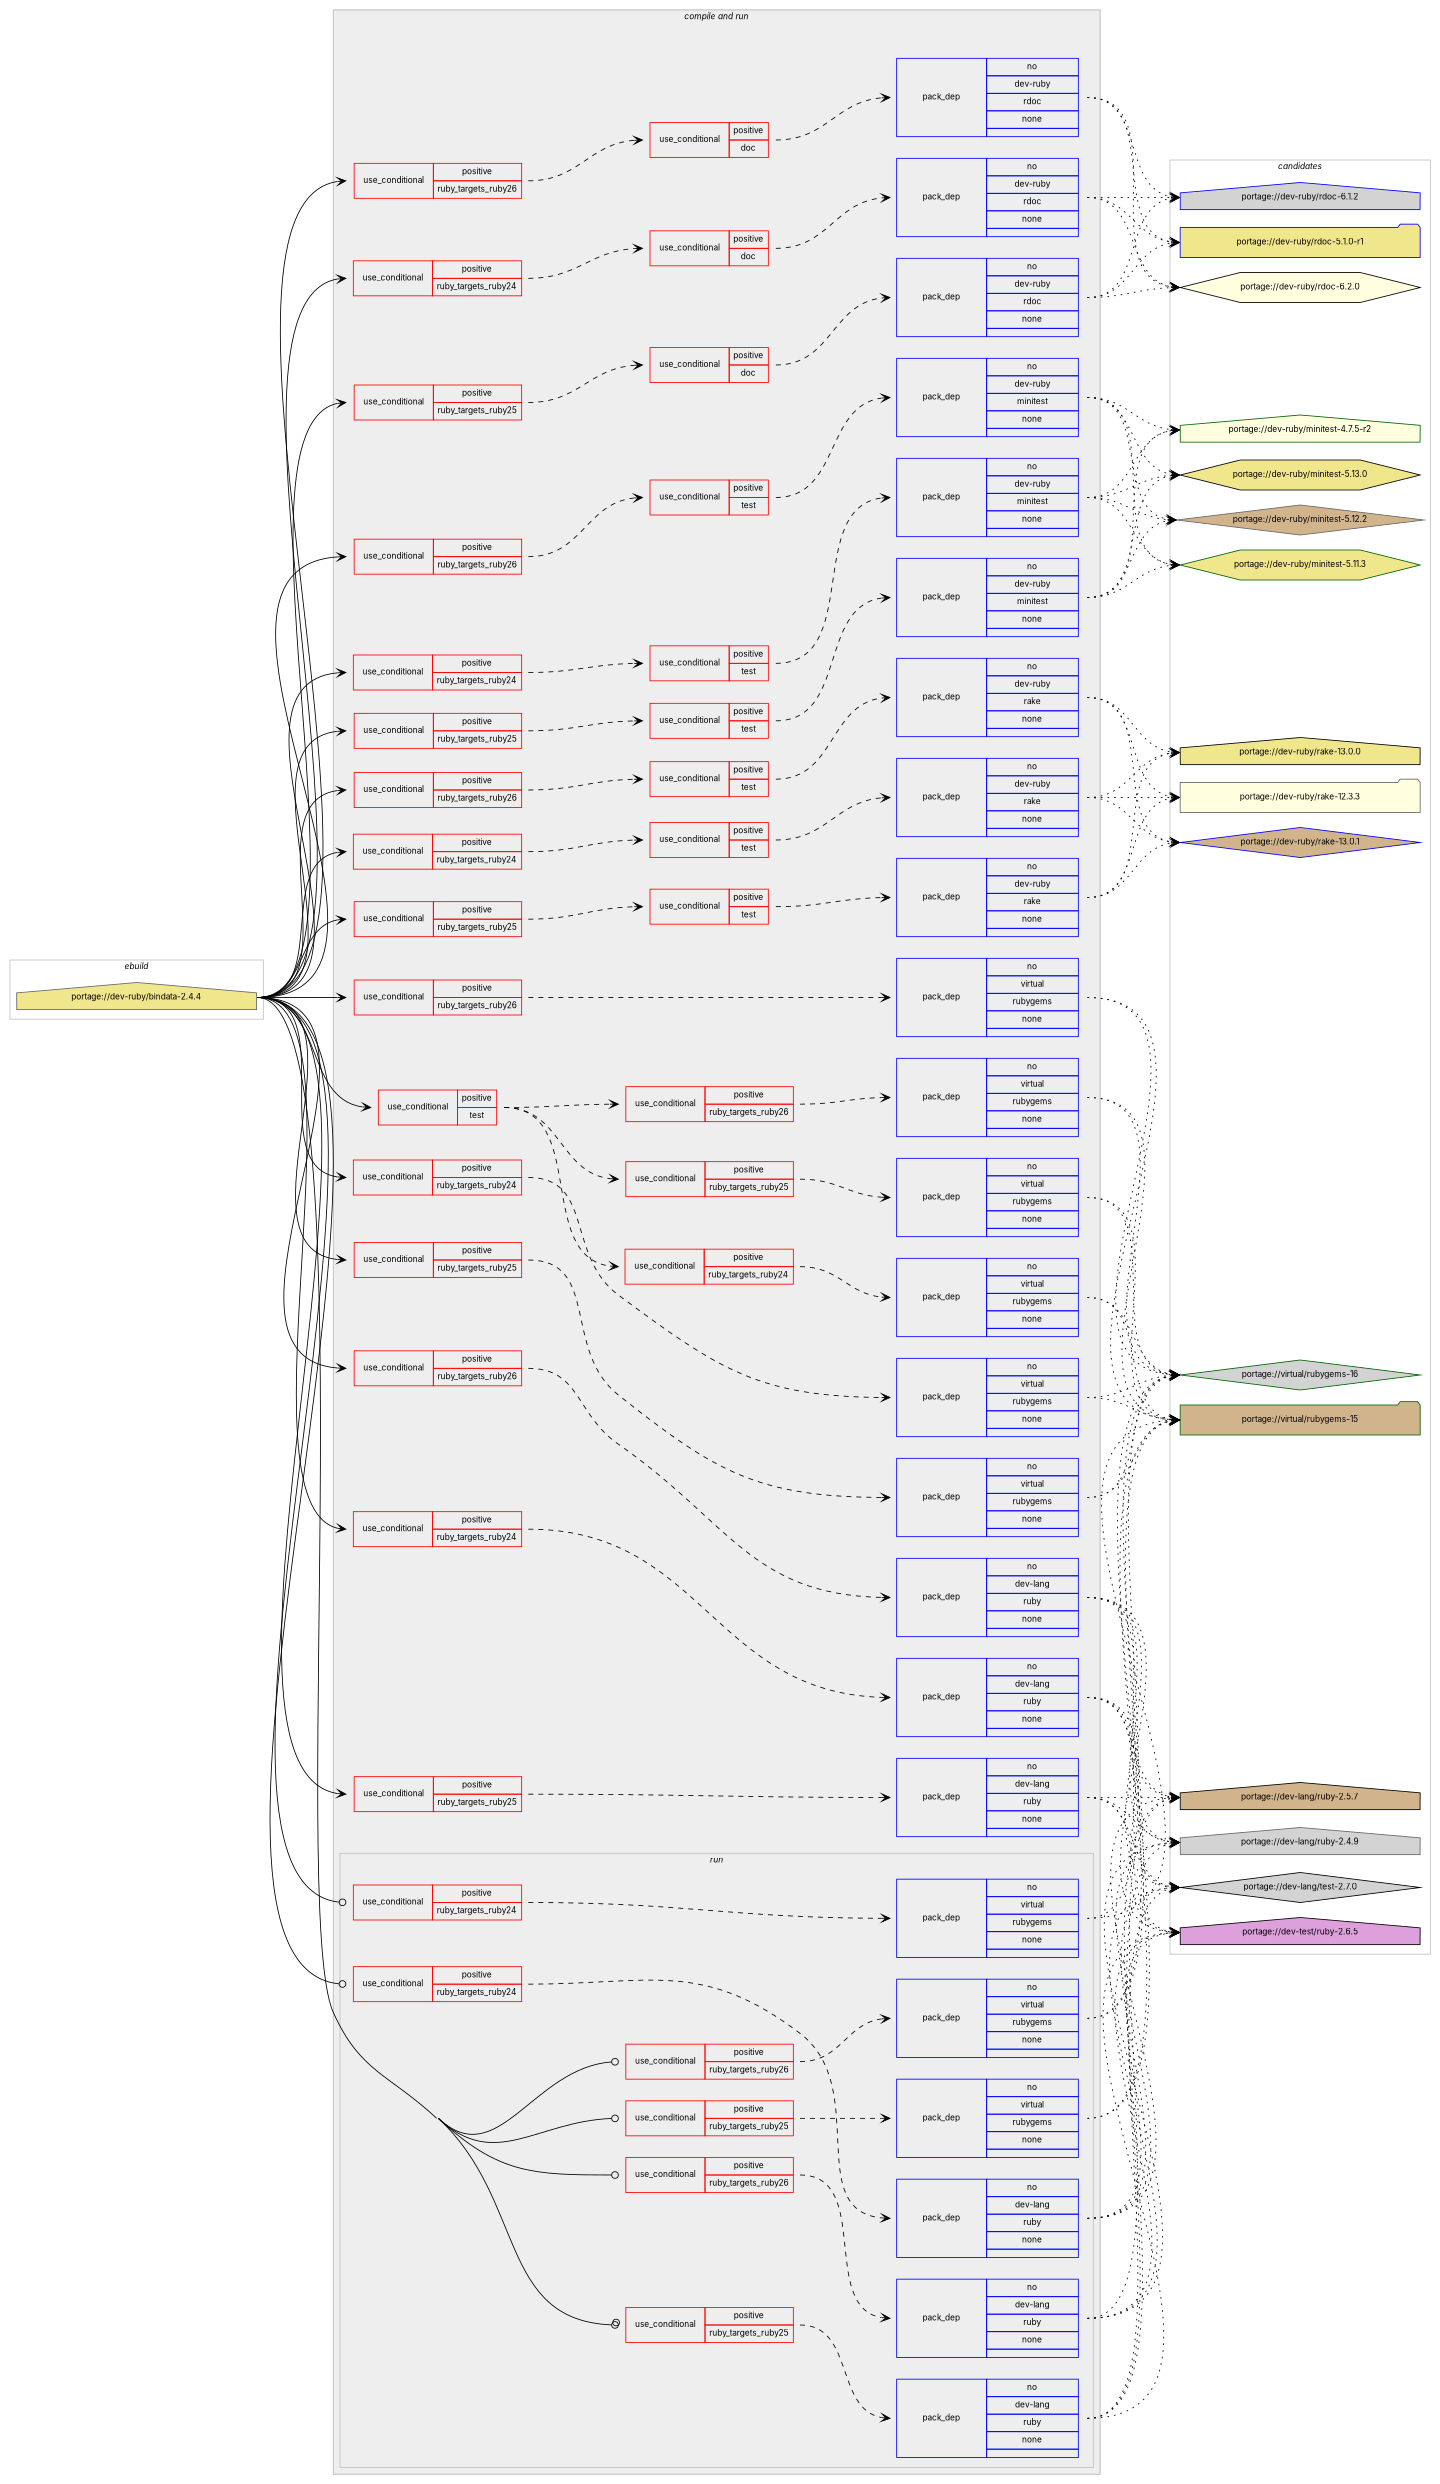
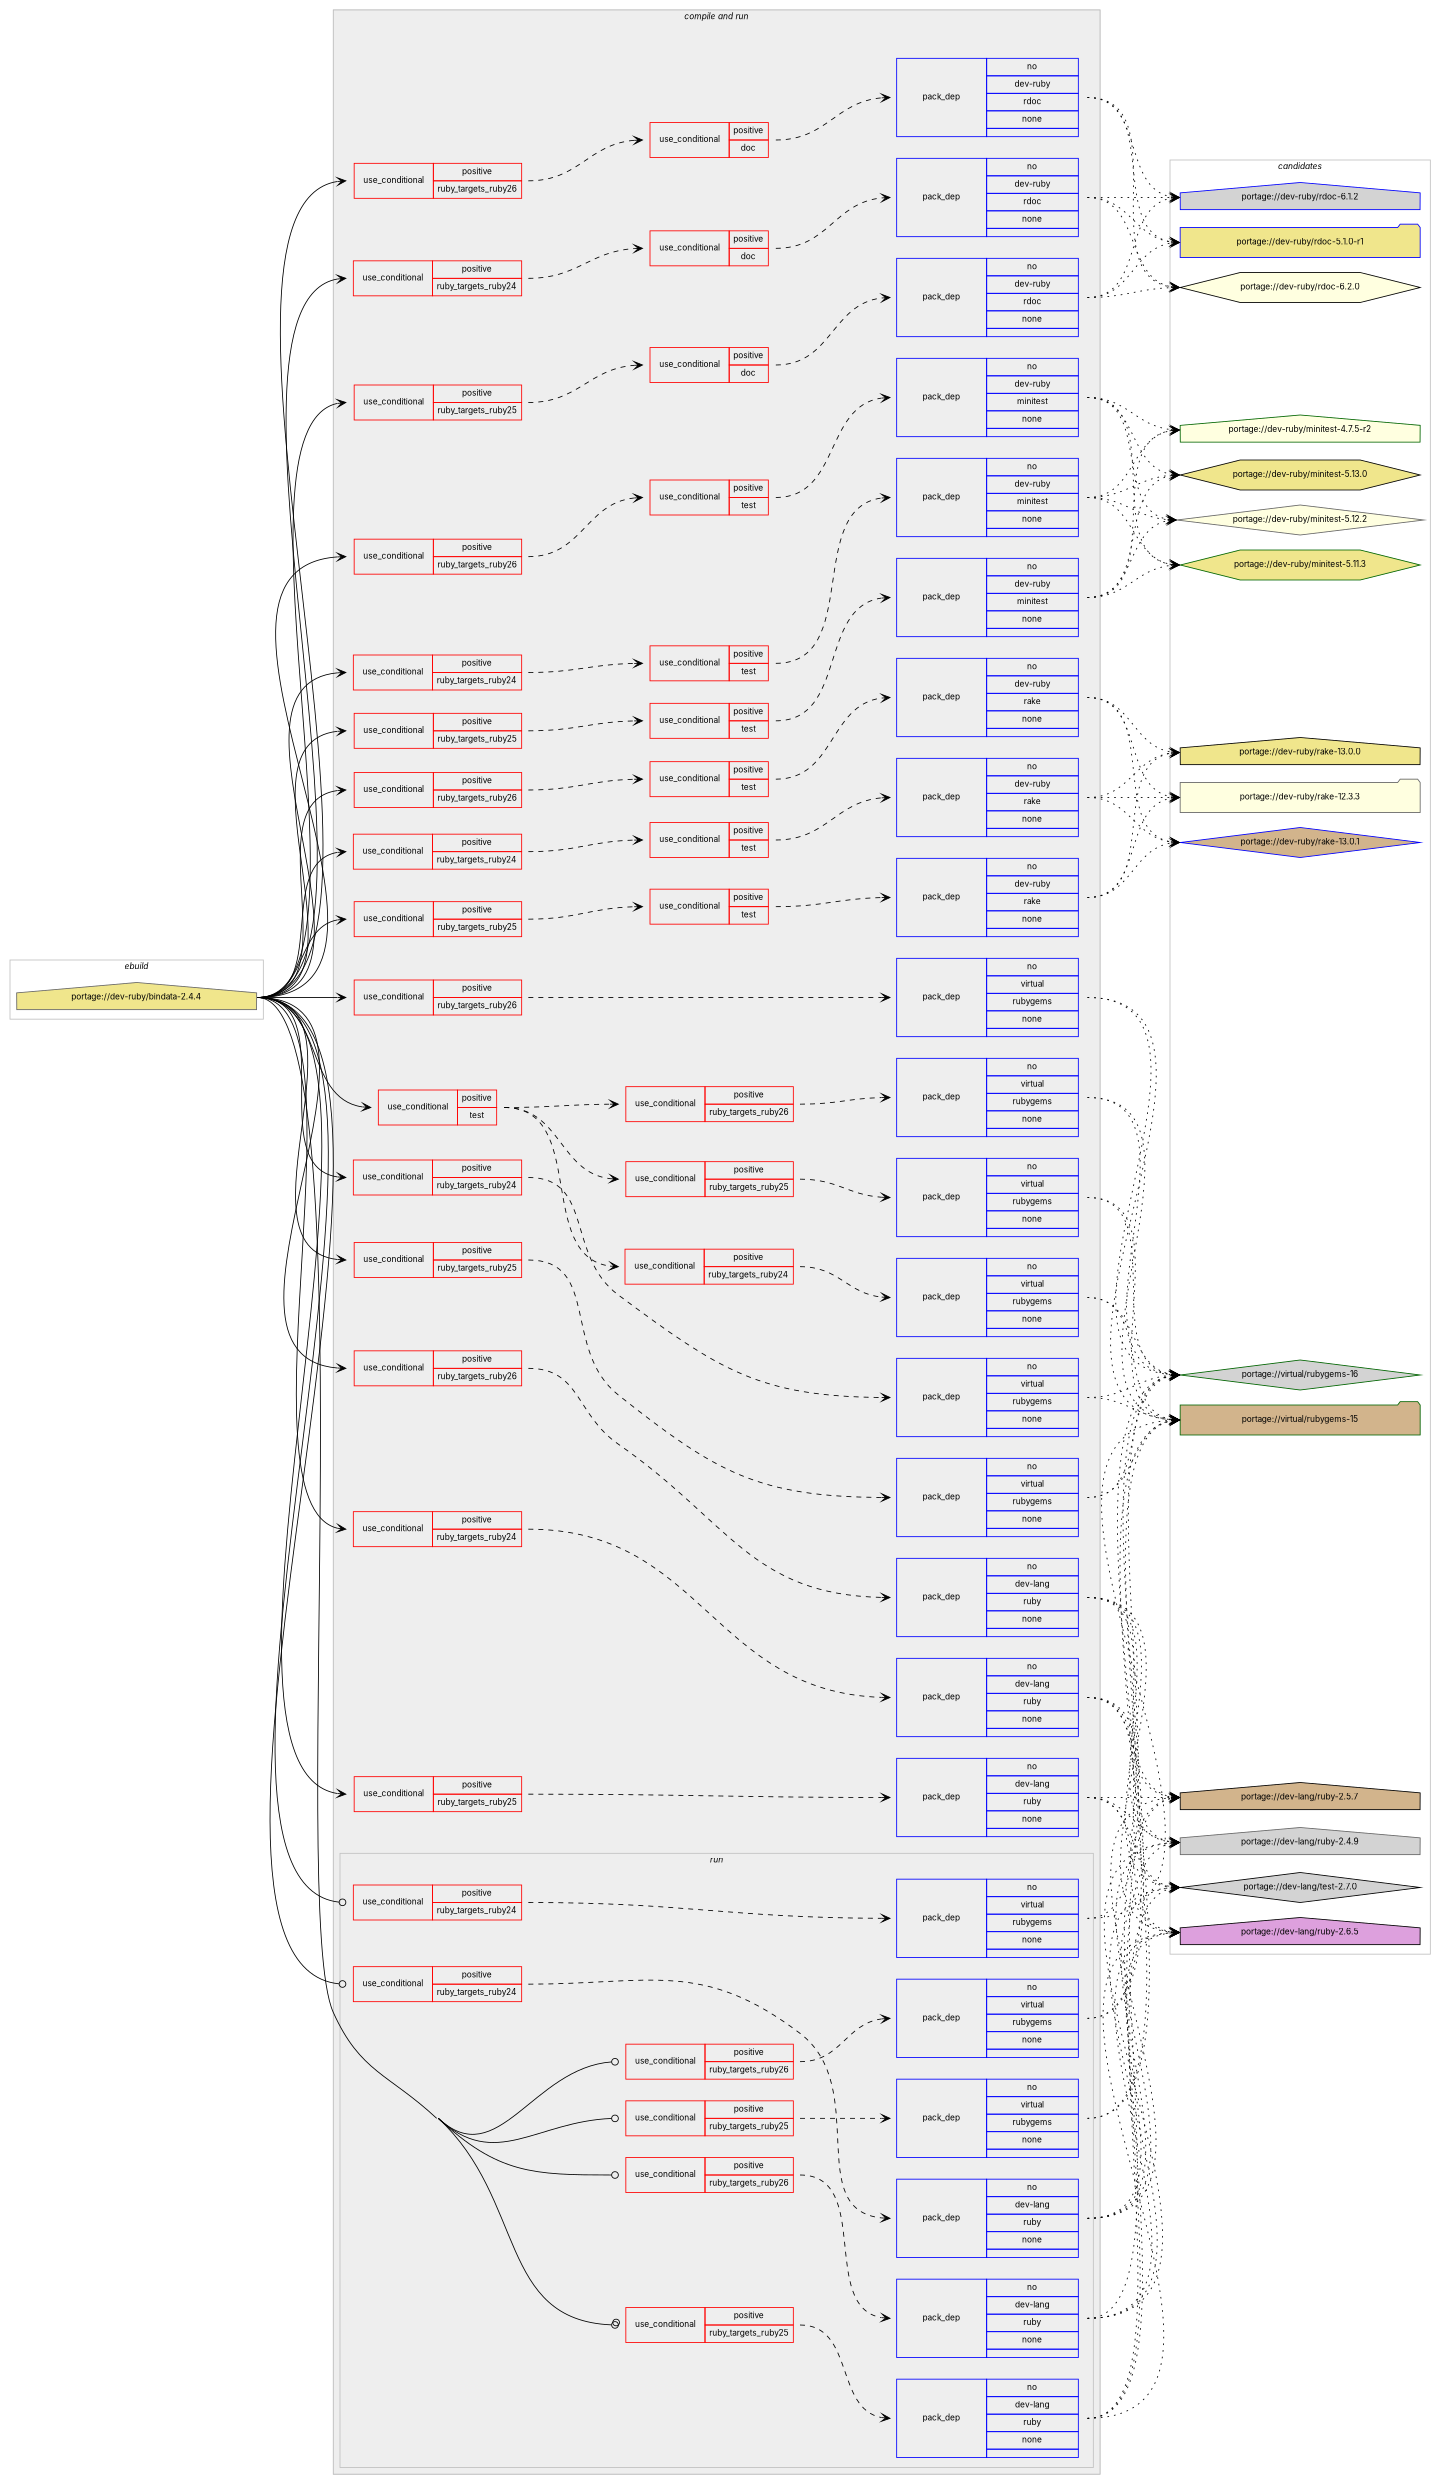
(1300, 520) -> (1300, 520)
(1300, 1932) -> (1300, 1932)
